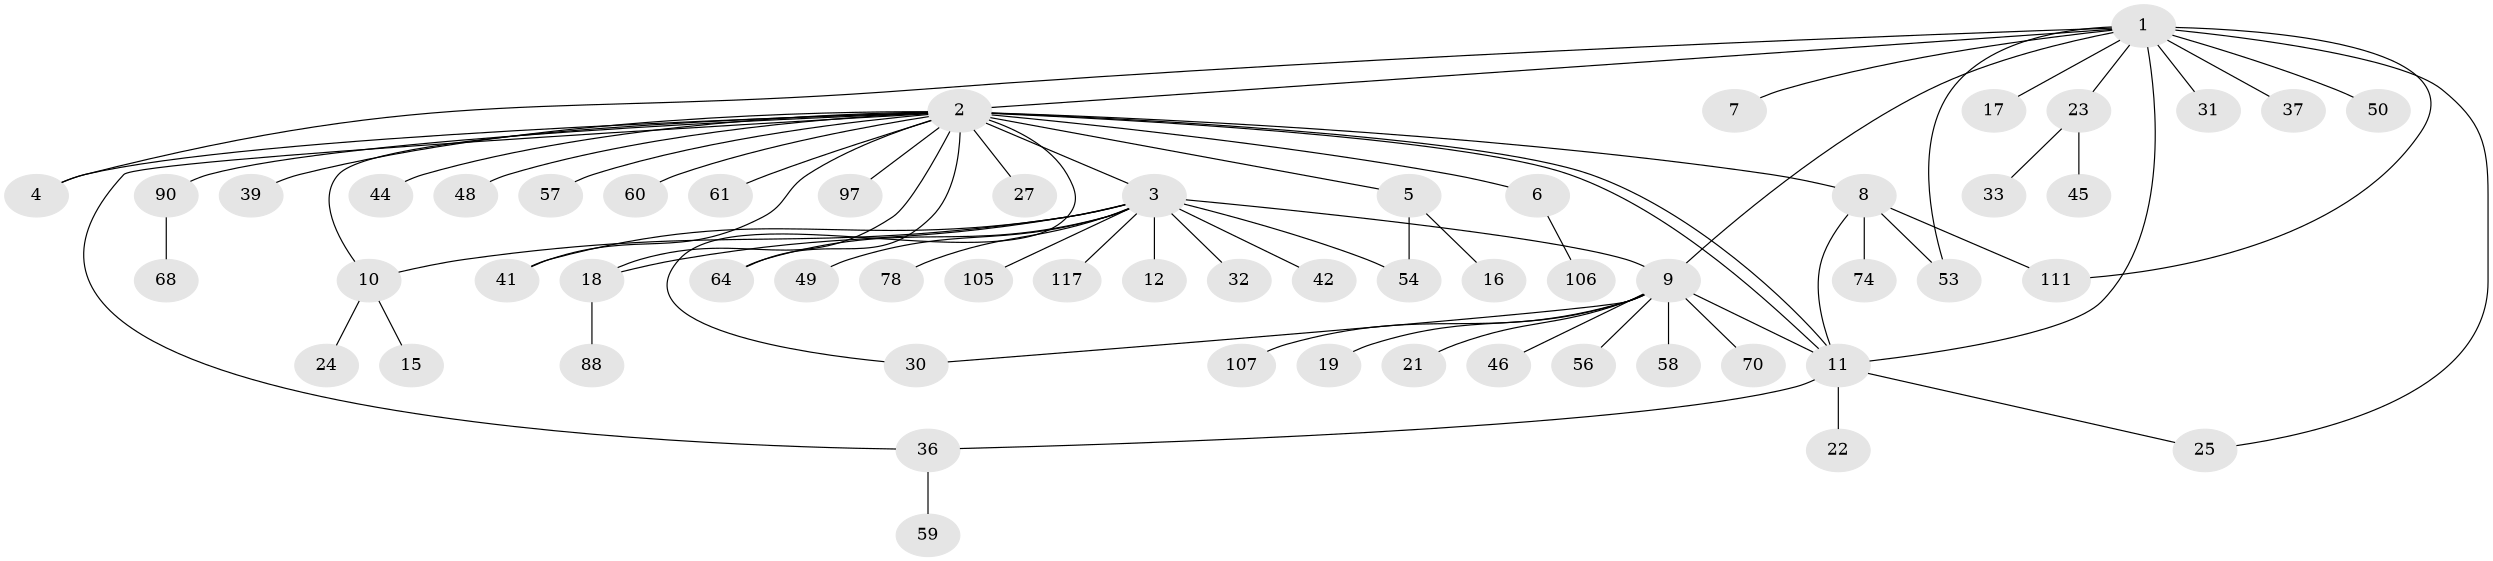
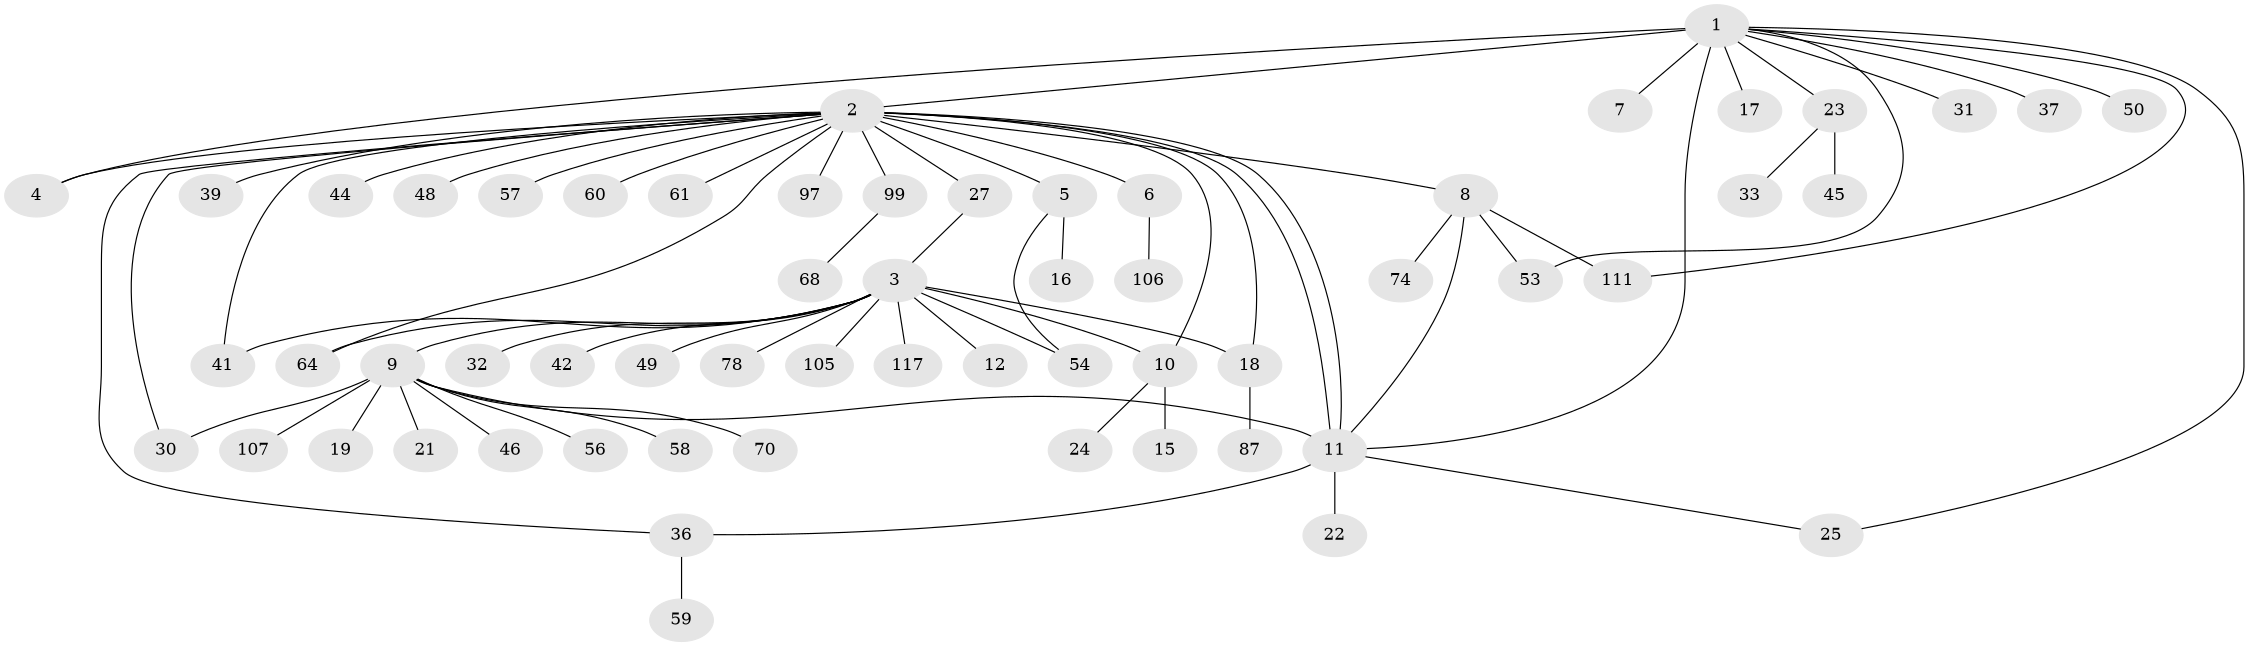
(1883, 115) -> none
(1064, 156) -> (938, 238)
(166, 196) -> (895, 196)
(592, 366) -> (1250, 450)
